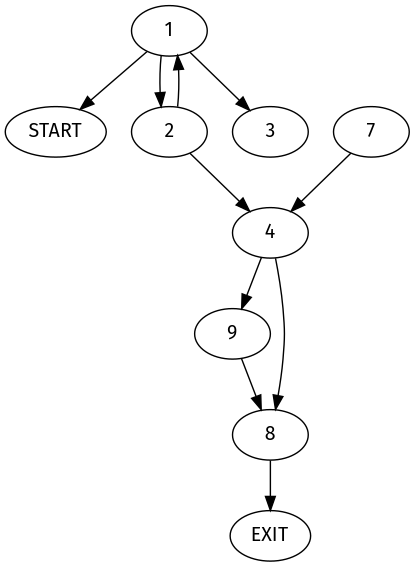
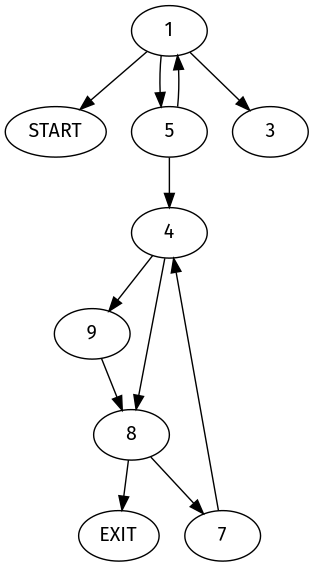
(169, 132) -> (169, 132)
none -> (172, 480)
